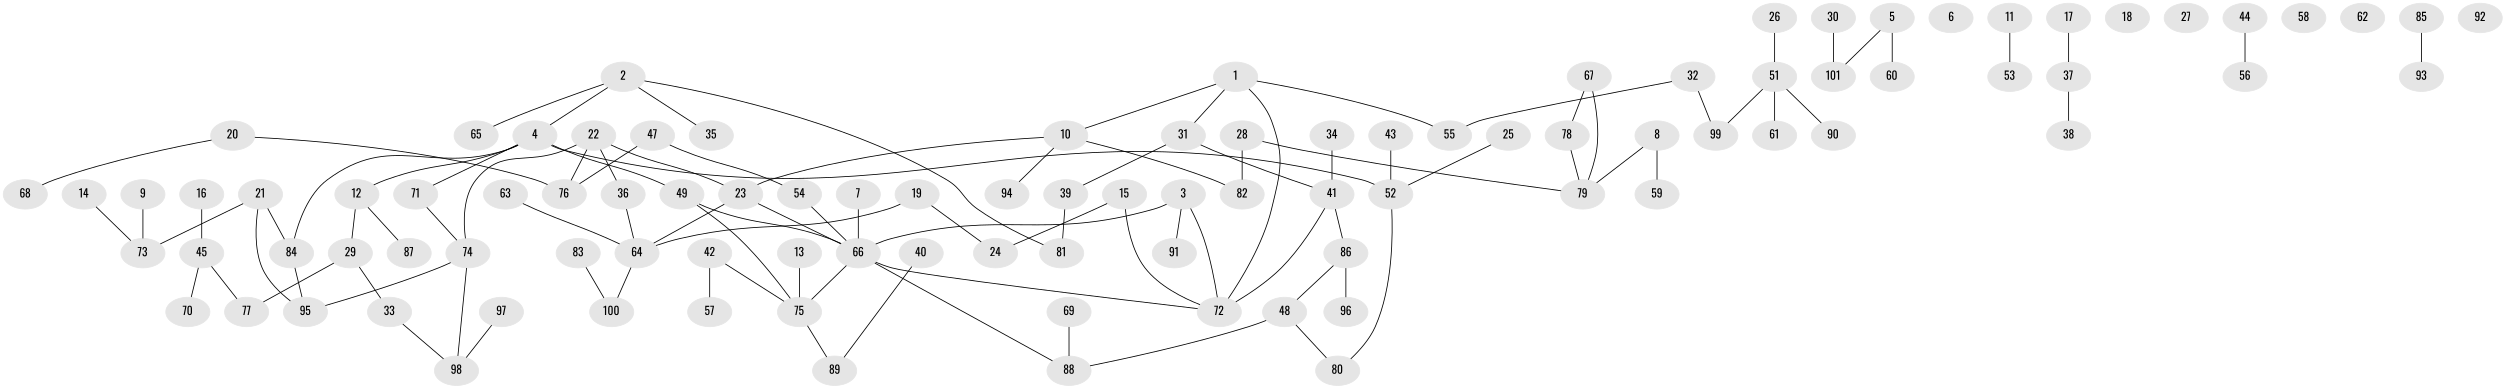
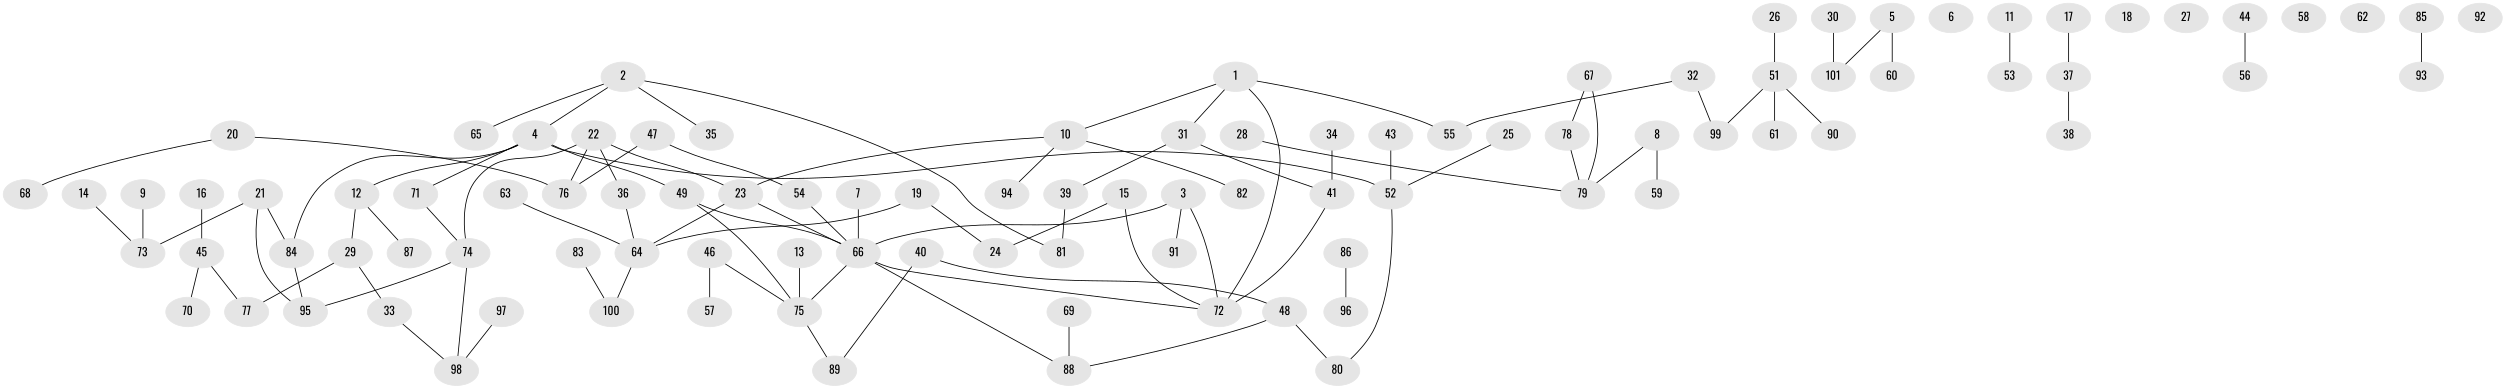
(1242, 167) -> none
(1339, 224) -> none
(710, 253) -> (710, 253)
(1315, 283) -> (1104, 281)
